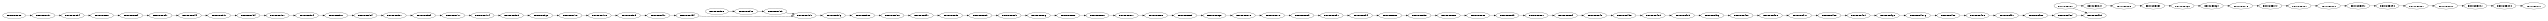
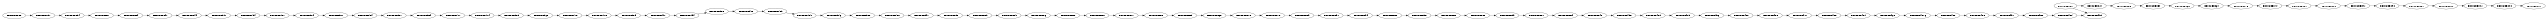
(745, 17) -> (701, 14)
